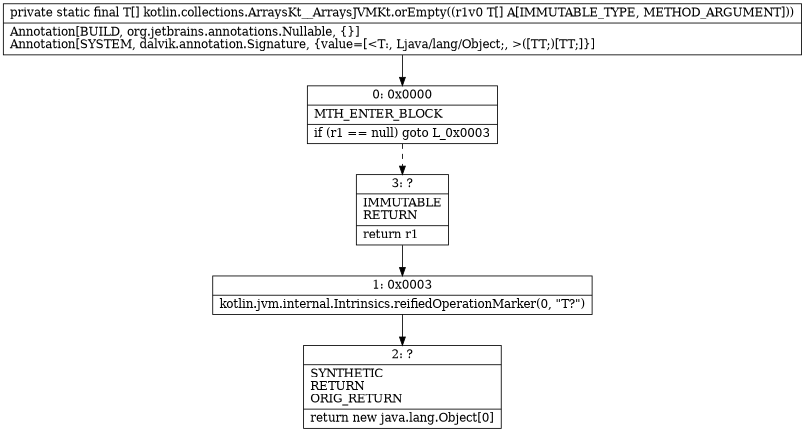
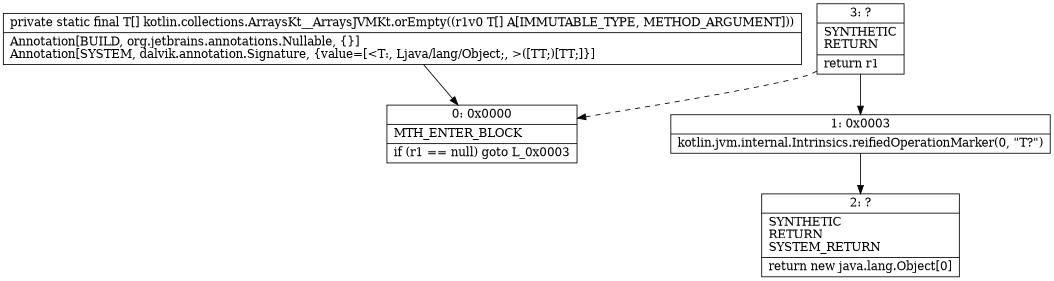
(402, 155) -> (702, 97)
(402, 203) -> (861, 32)
(356, 399) -> (825, 247)
